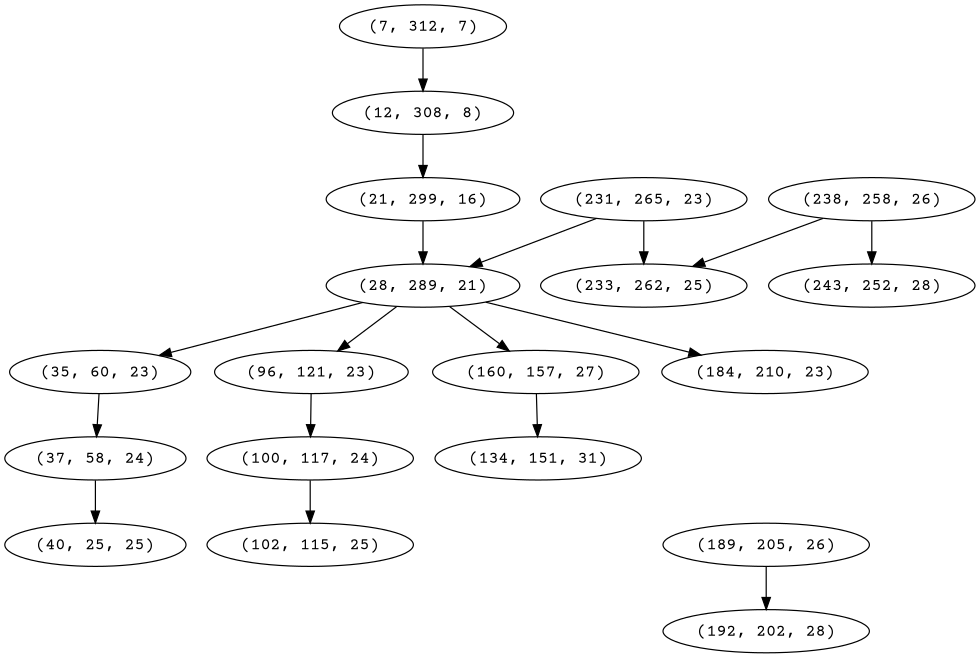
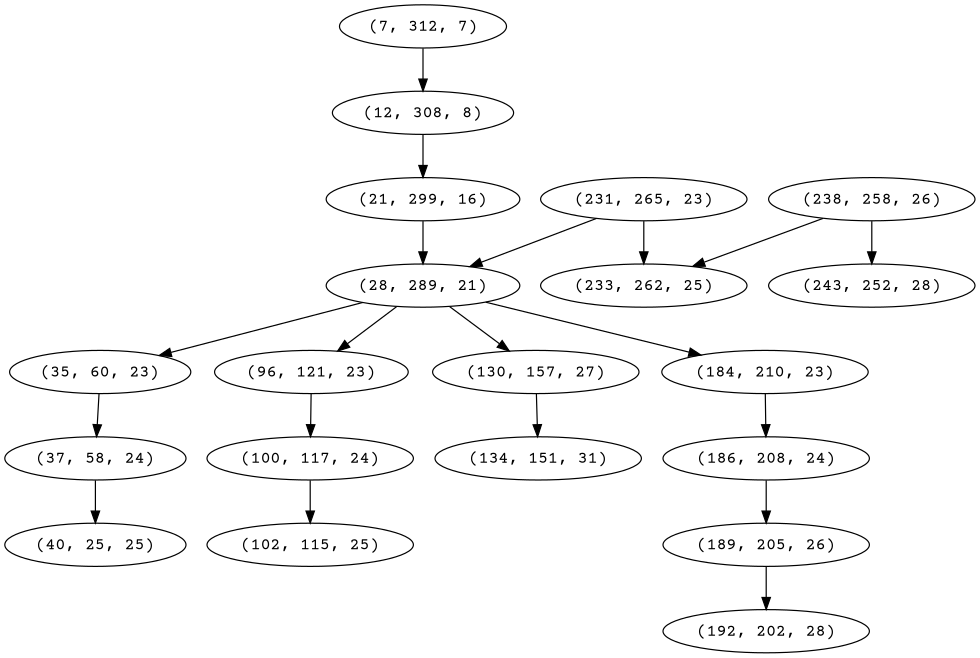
(536, 372) -> (536, 372)
none -> (766, 458)
